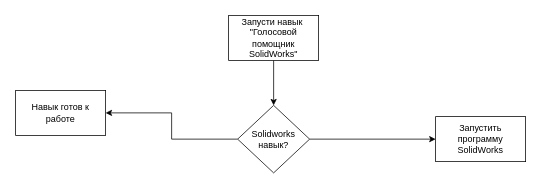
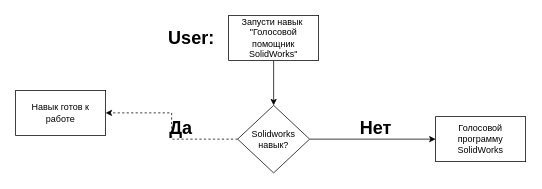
none -> (191, 38)
none -> (180, 128)
none -> (375, 128)
(171, 131) -> (171, 131)
(480, 139) -> (480, 139)
